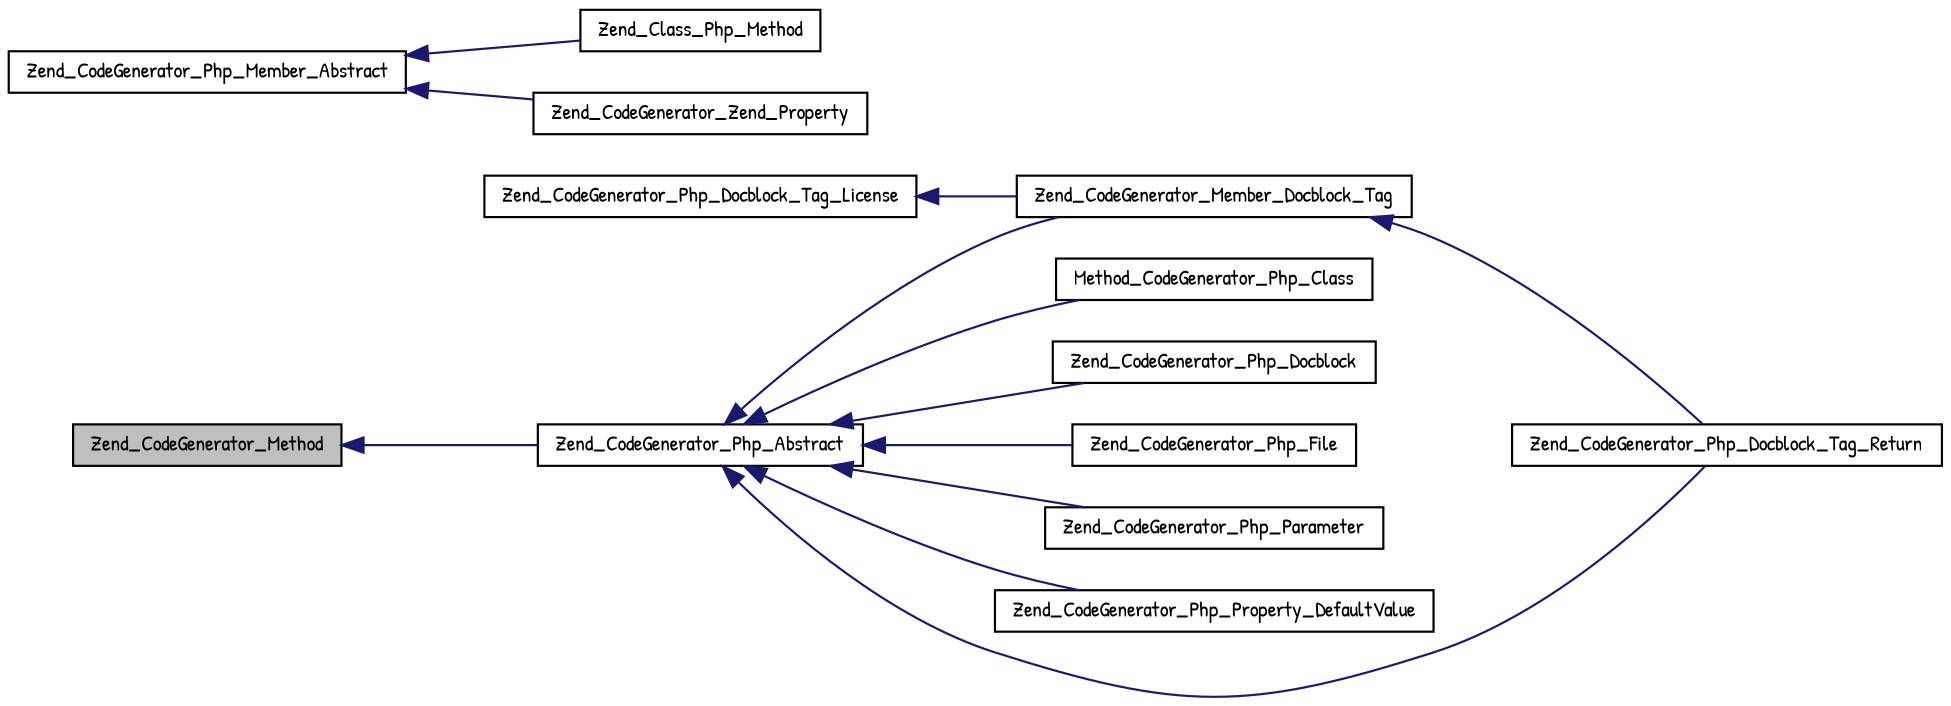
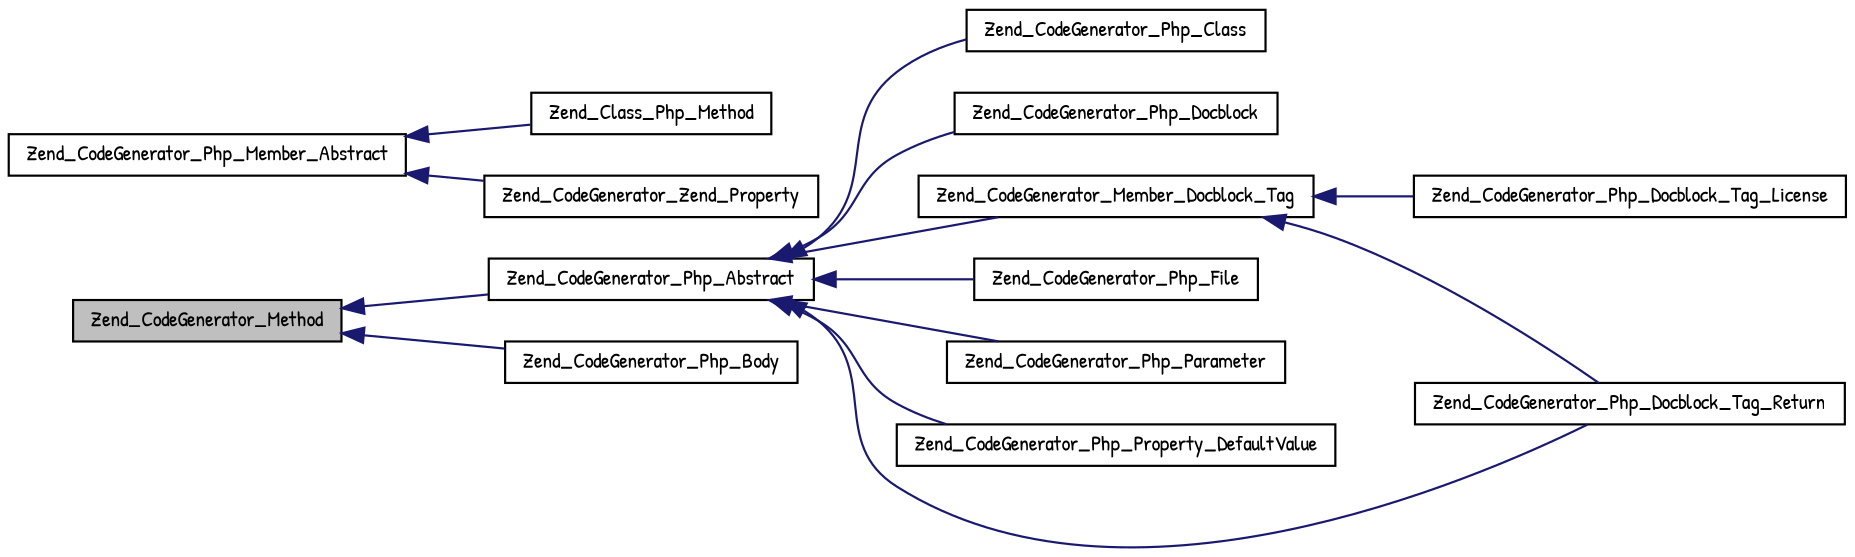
(977, 196) -> (1375, 196)
(1214, 279) -> (1116, 31)
none -> (651, 362)
